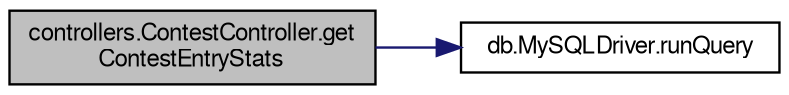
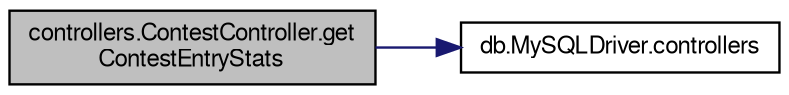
(620, 48) -> (620, 48)
